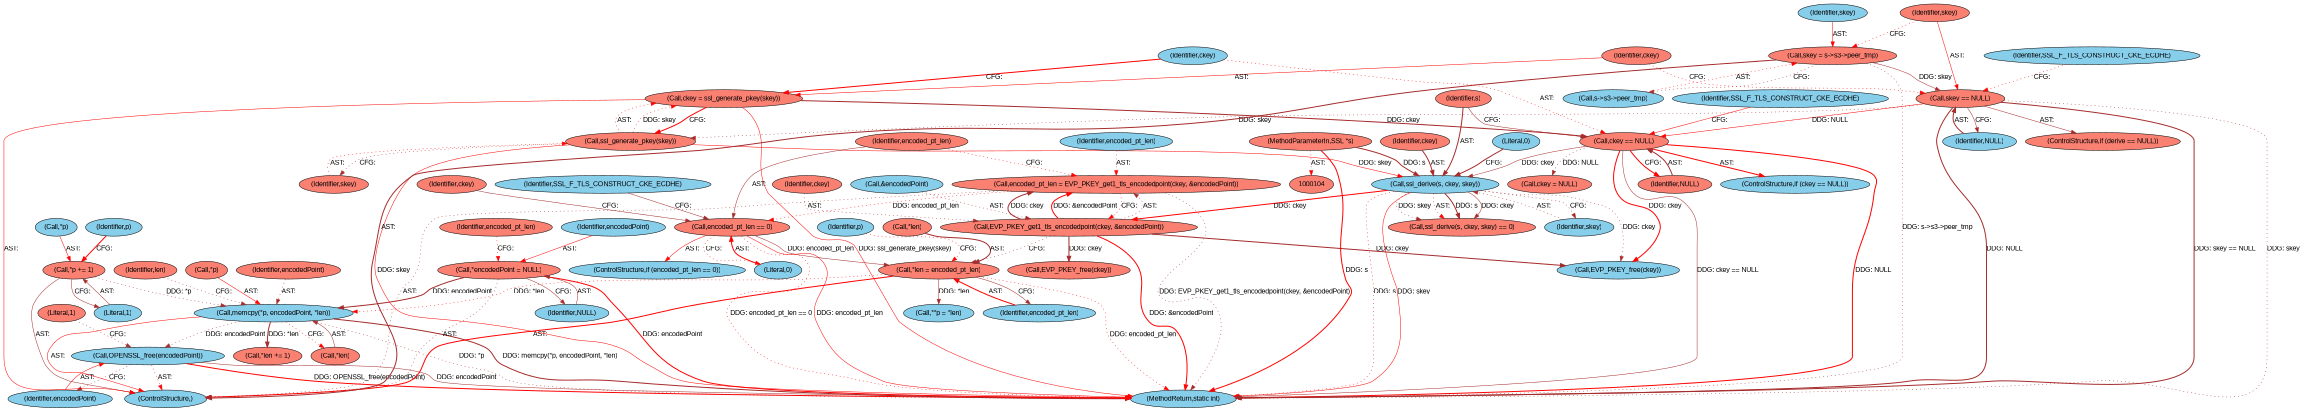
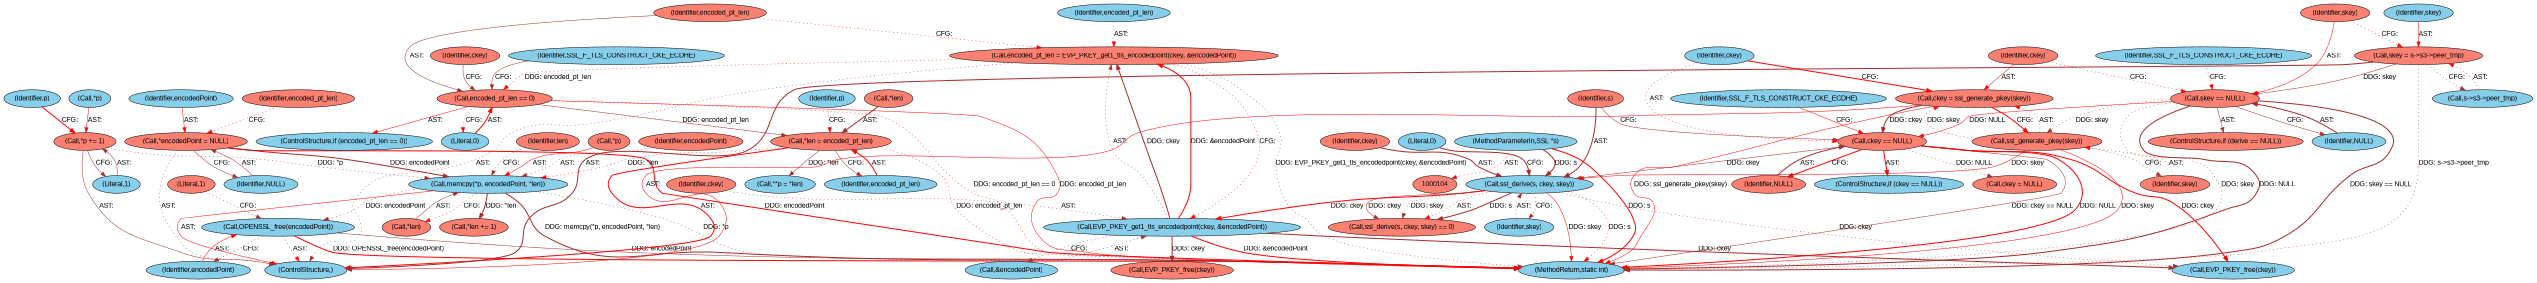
(1311, 142) -> (1516, 142)
(1069, 227) -> (1172, 227)
(1014, 251) -> (1073, 245)
